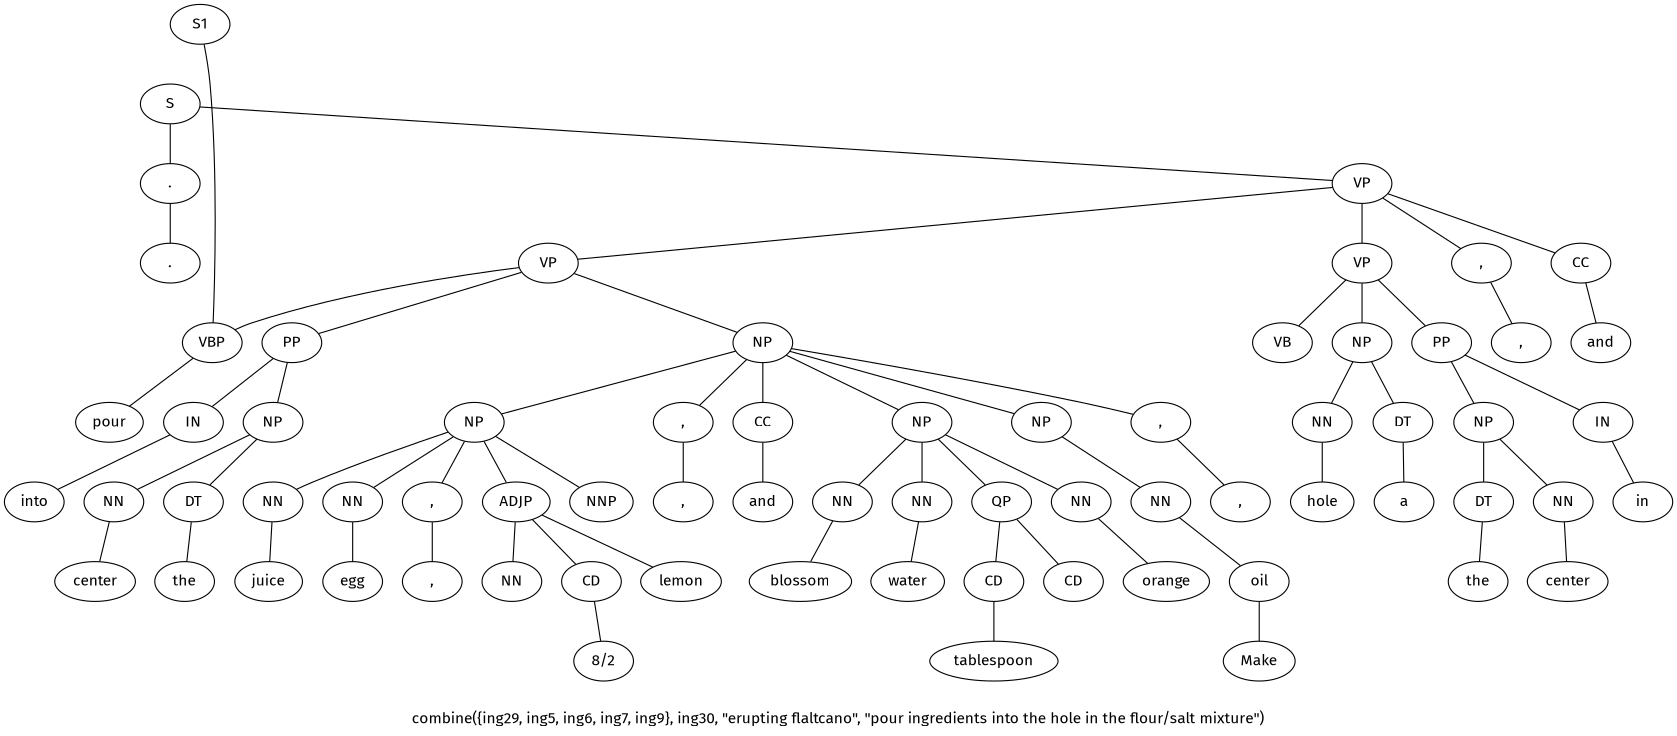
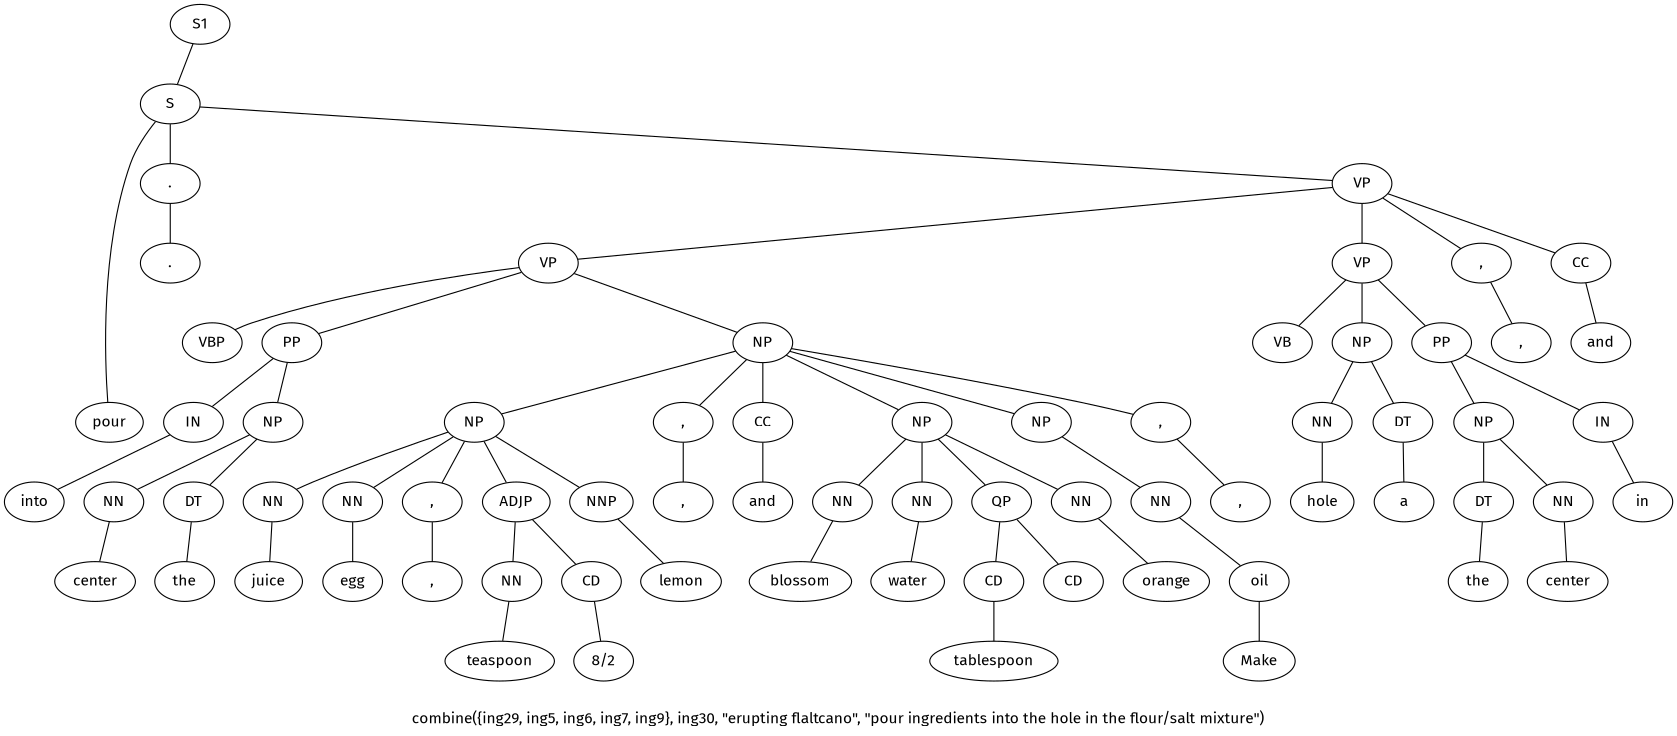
(215, 183) -> (185, 64)
(161, 382) -> (110, 257)
(598, 541) -> (641, 541)
none -> (500, 661)
